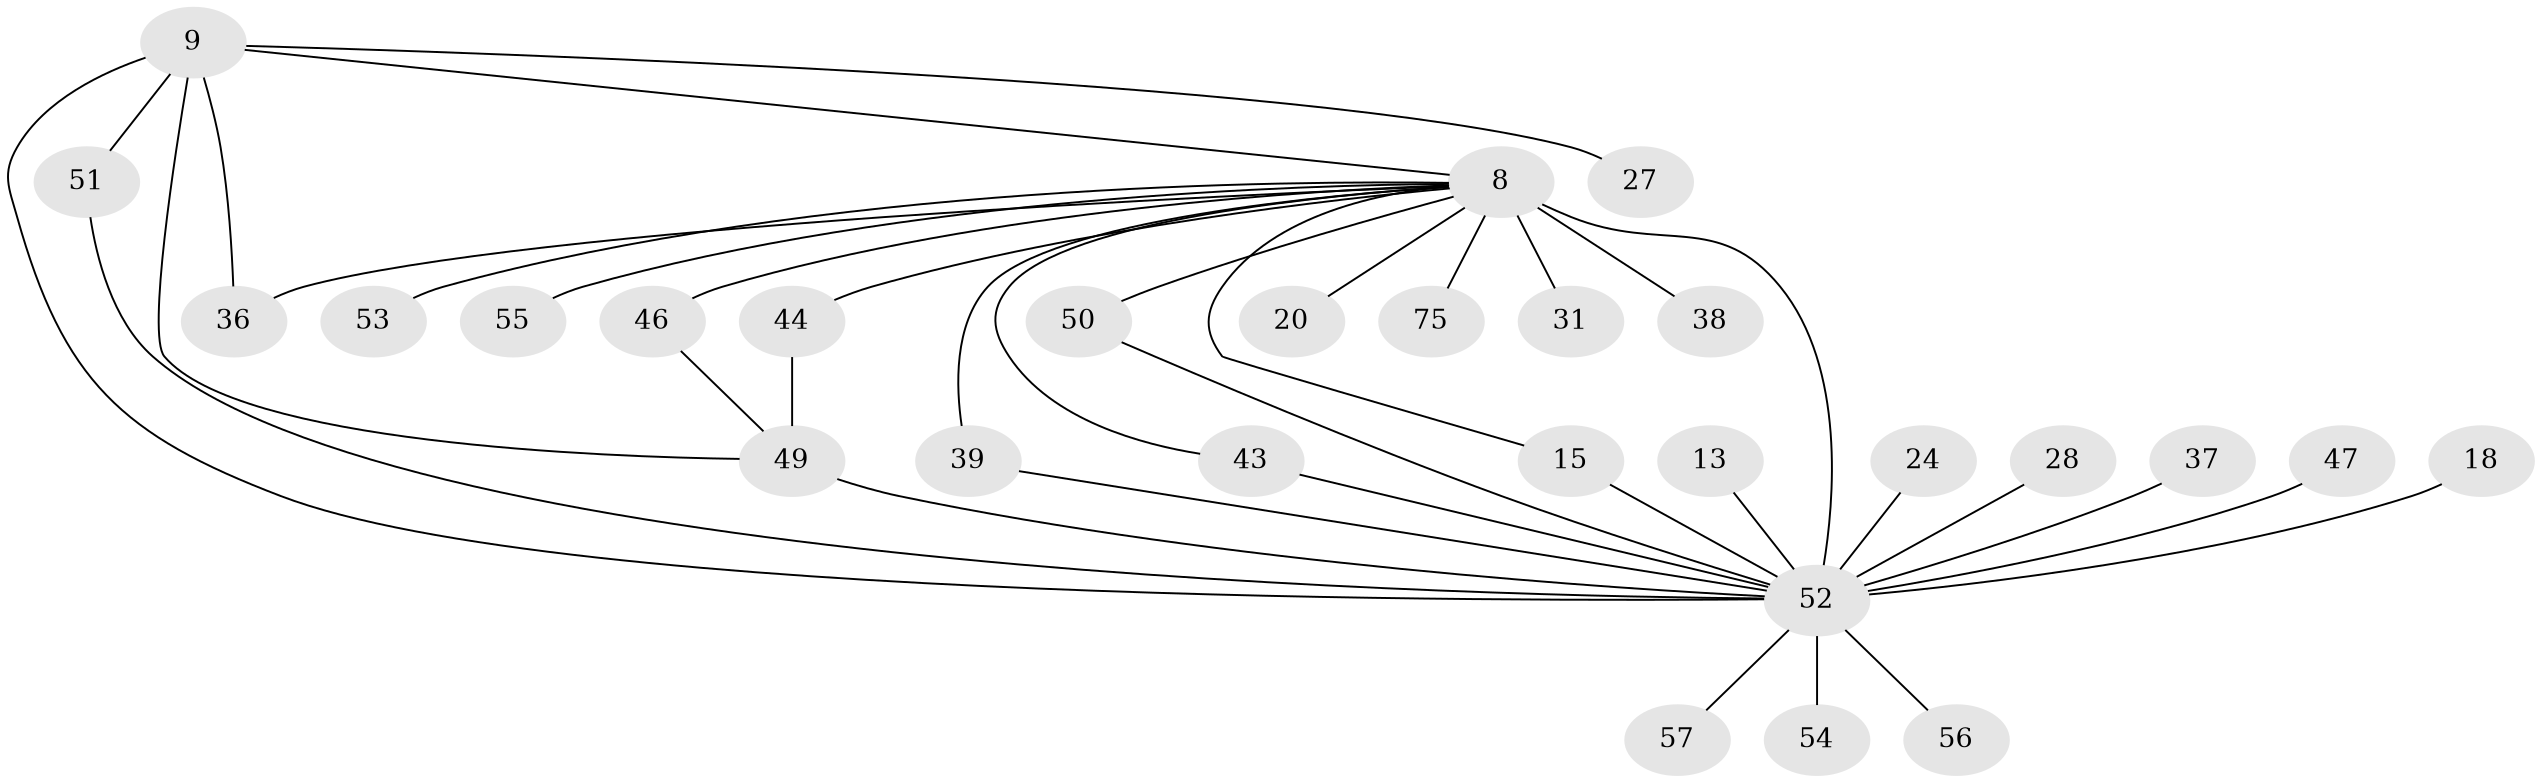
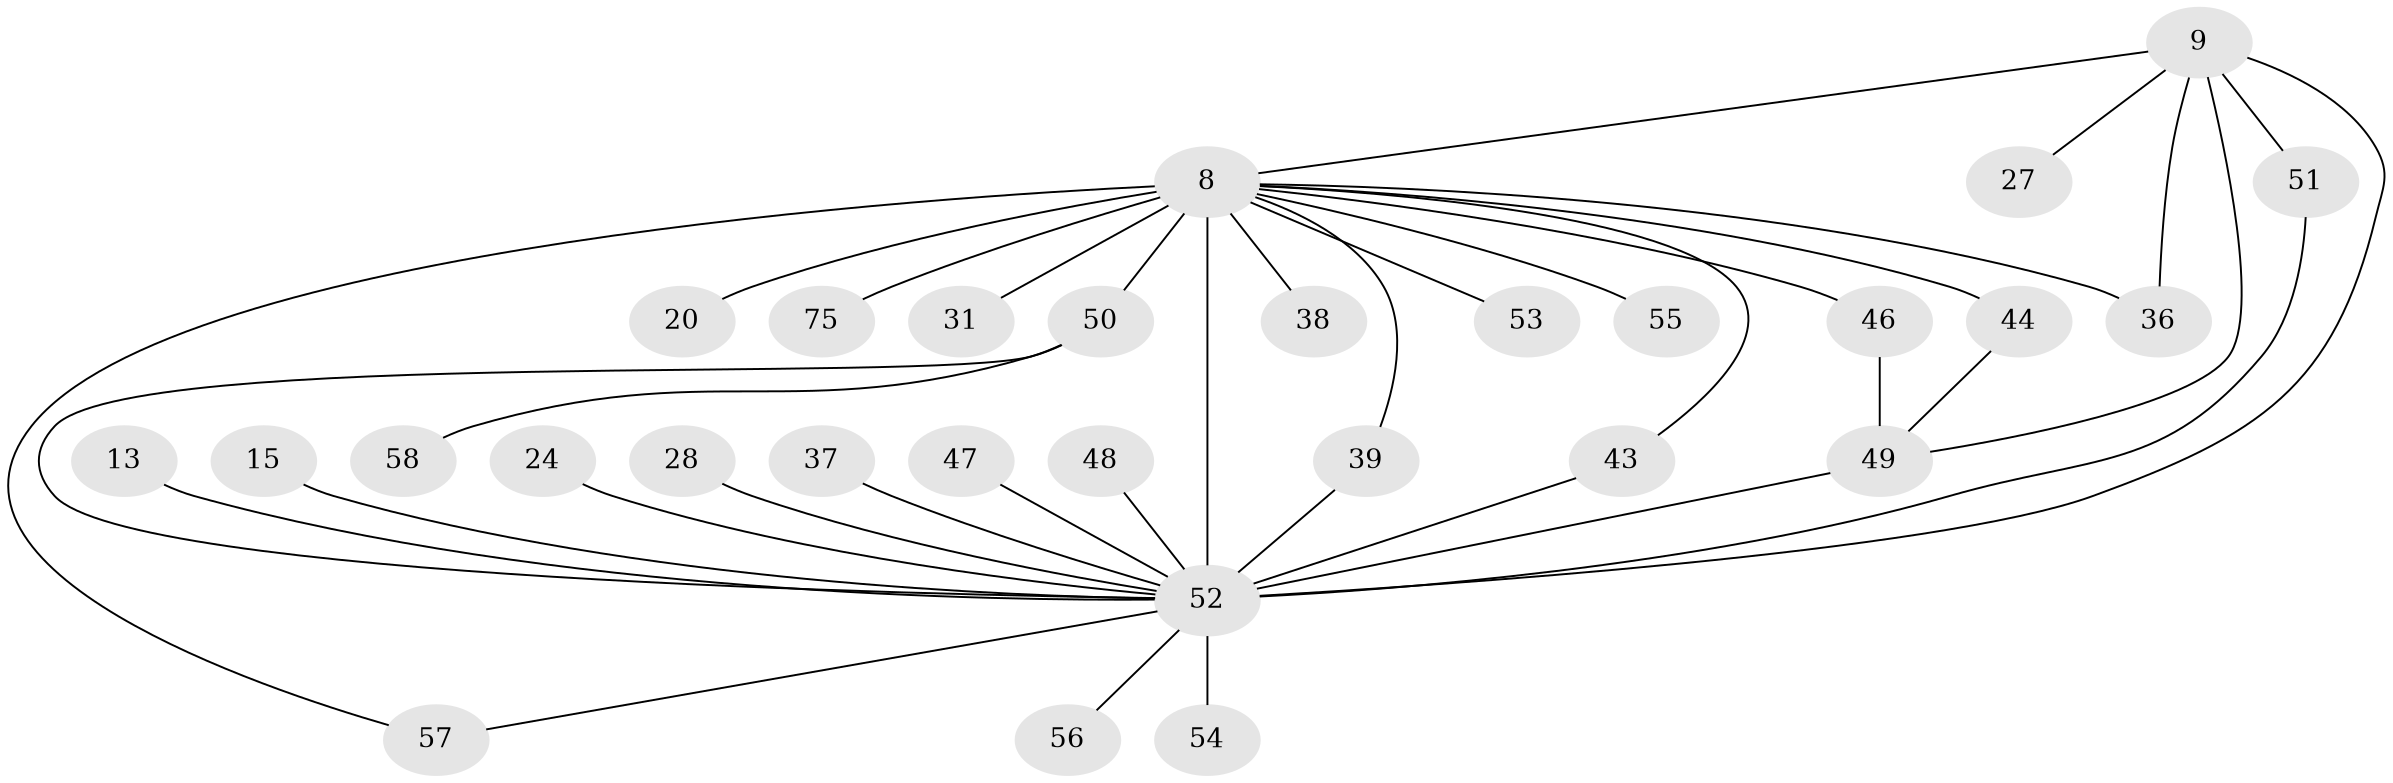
(1218, 350) -> (314, 294)
none -> (403, 461)
(2482, 461) -> (1101, 461)
